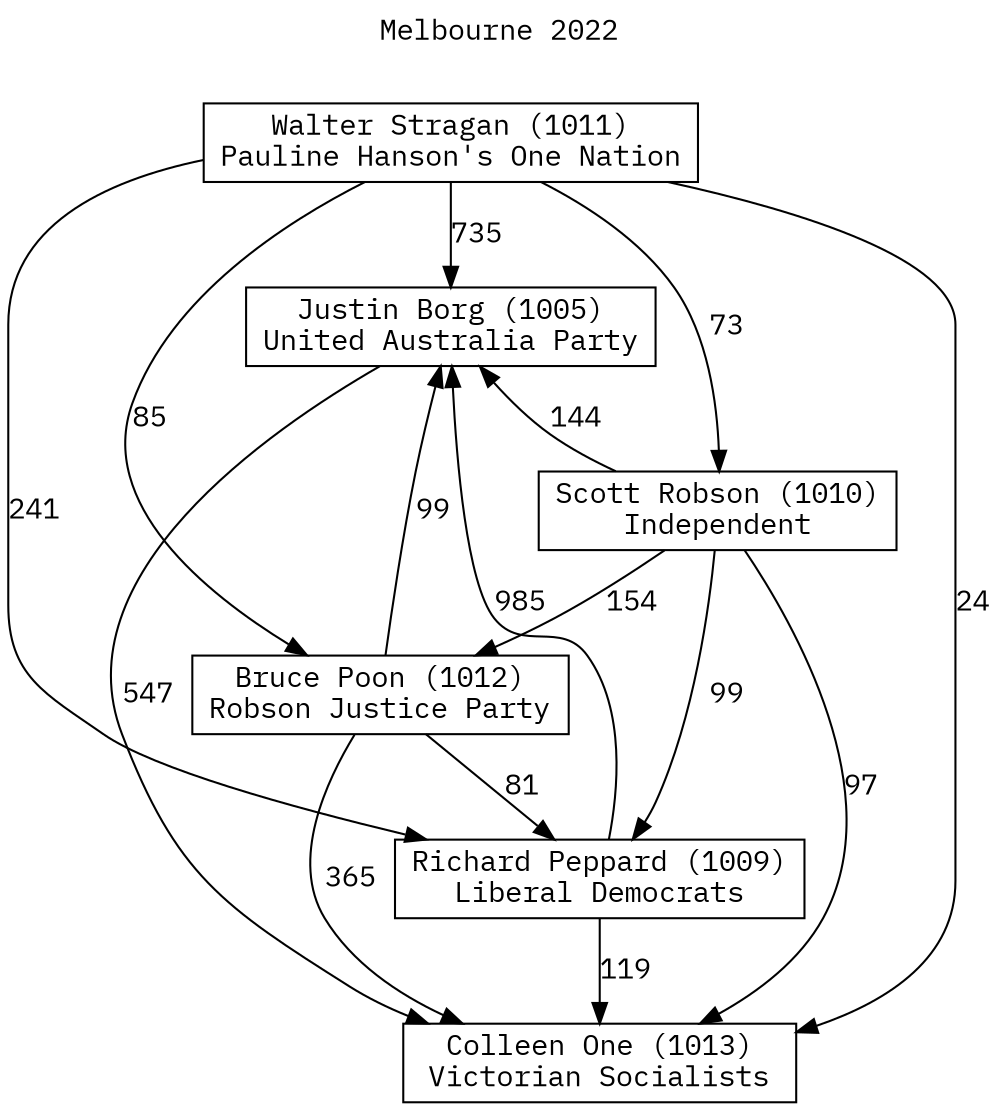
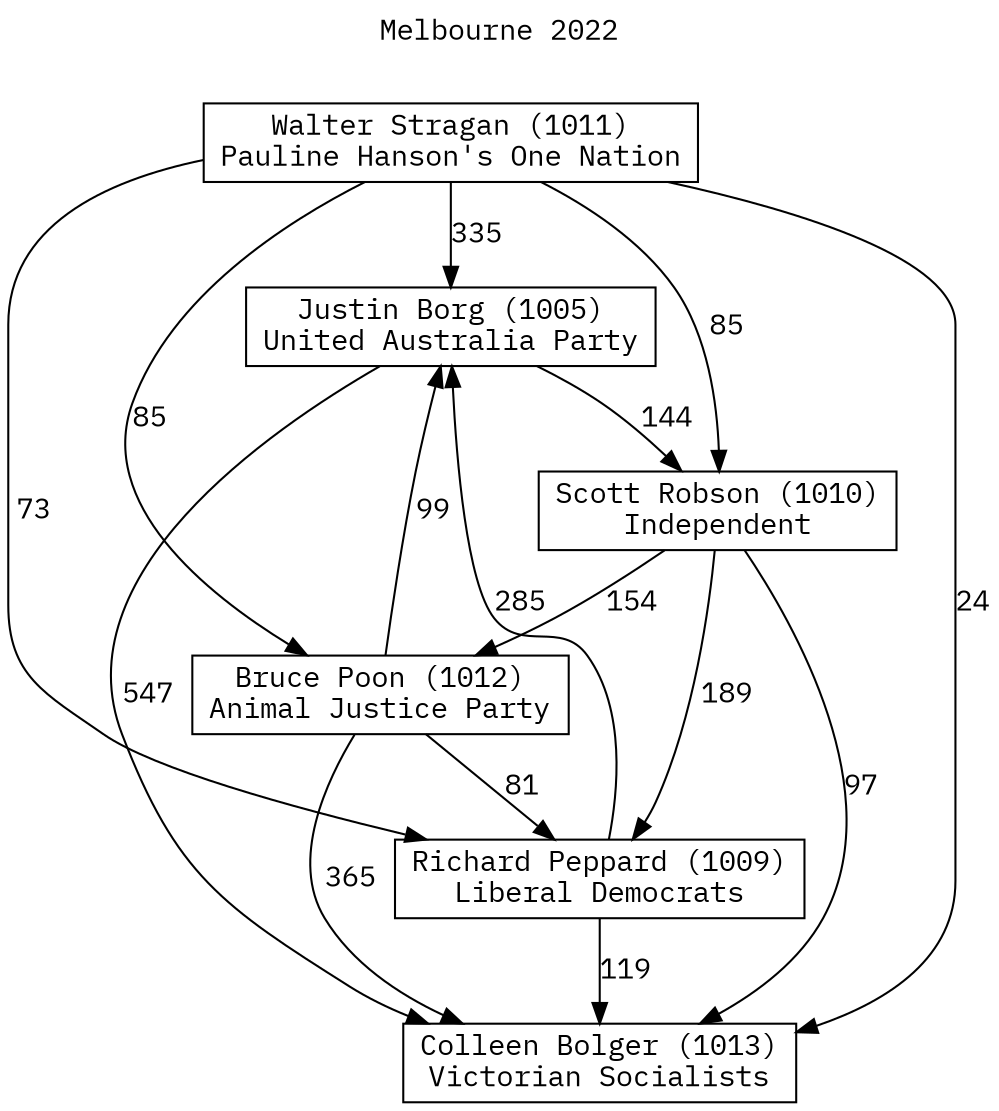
(477, 235) -> (477, 235)
(727, 327) -> (727, 327)
(550, 434) -> (605, 406)
(34, 511) -> (34, 511)
(520, 603) -> (520, 603)
(381, 695) -> (381, 695)
(727, 695) -> (727, 695)
(600, 1063) -> (600, 1063)
